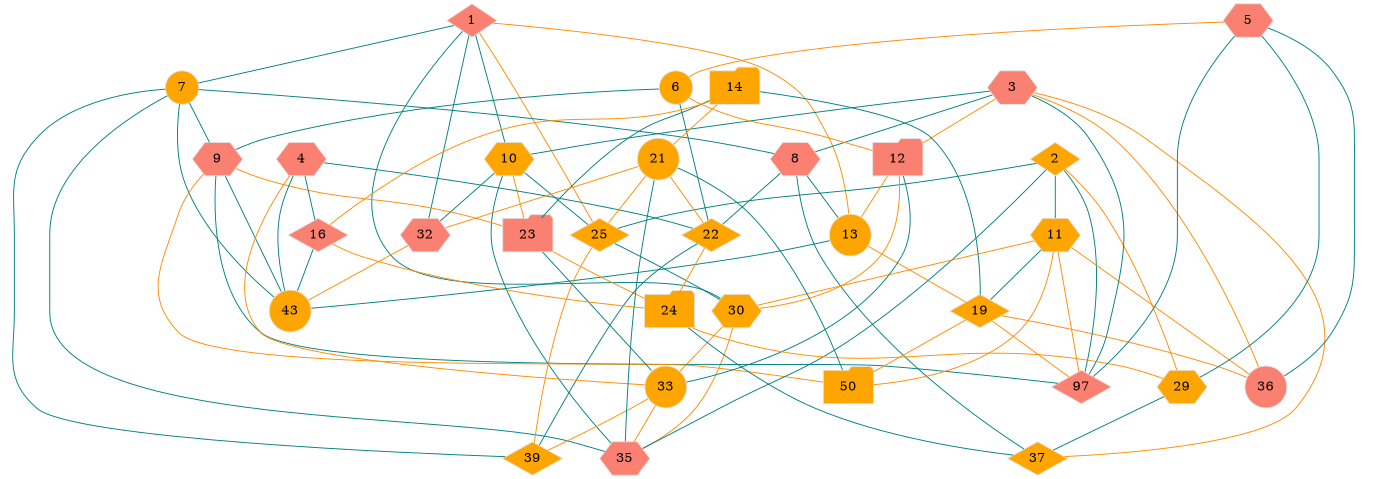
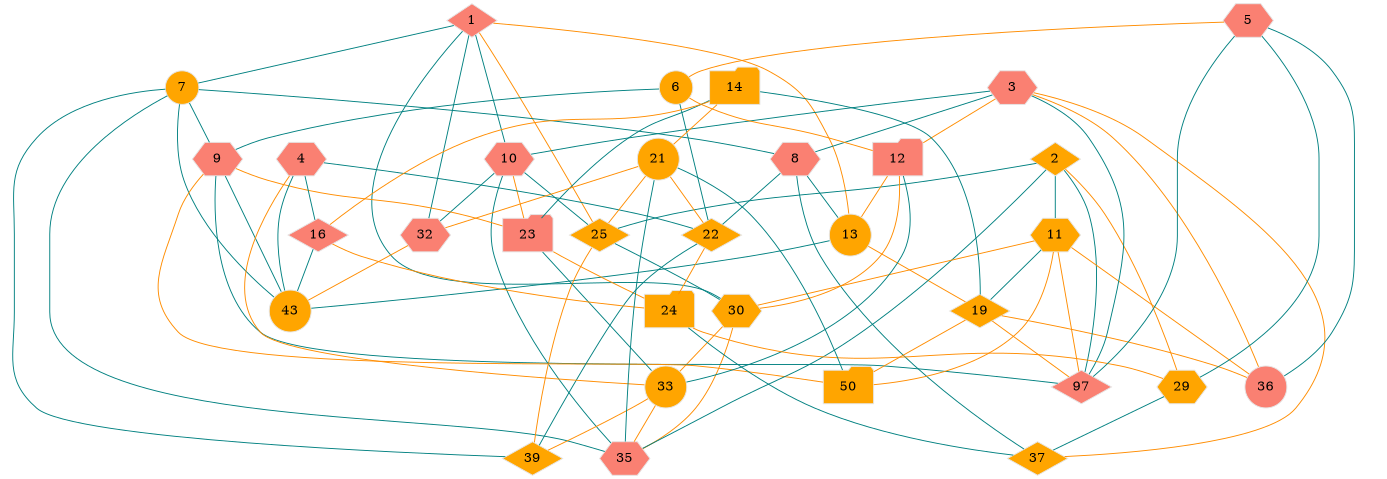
(509, 159) -> (509, 159)
